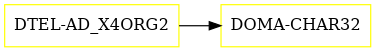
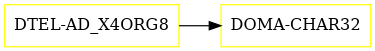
(92, 26) -> (92, 26)
